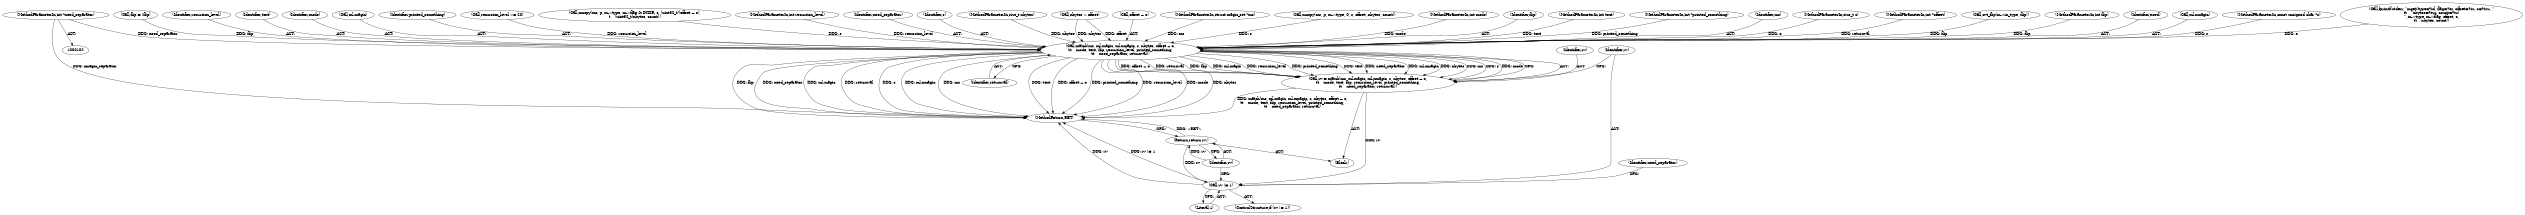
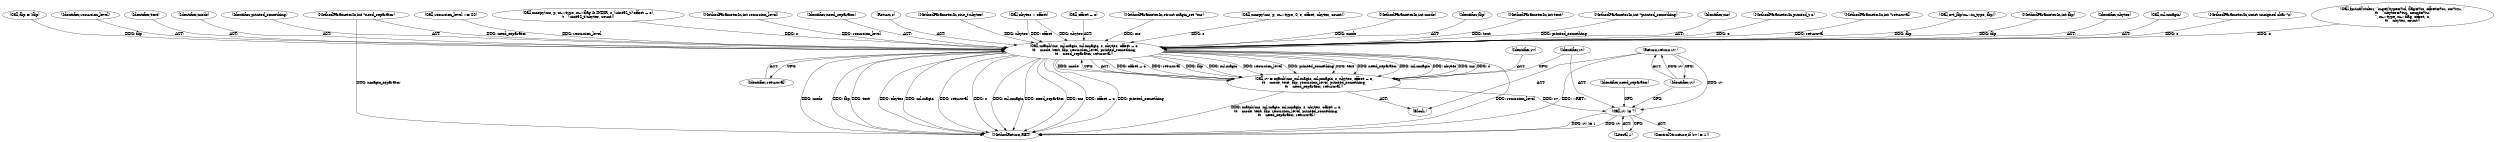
(353, 15) -> none
(935, 15) -> (886, 15)
(1831, 15) -> (1784, 15)
(1916, 15) -> (1877, 15)
(2146, 15) -> (2114, 15)
(75, 50) -> none
(1128, 126) -> none
(1221, 186) -> (1624, 111)
